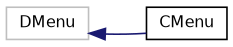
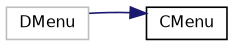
(126, 34) -> (110, 13)
